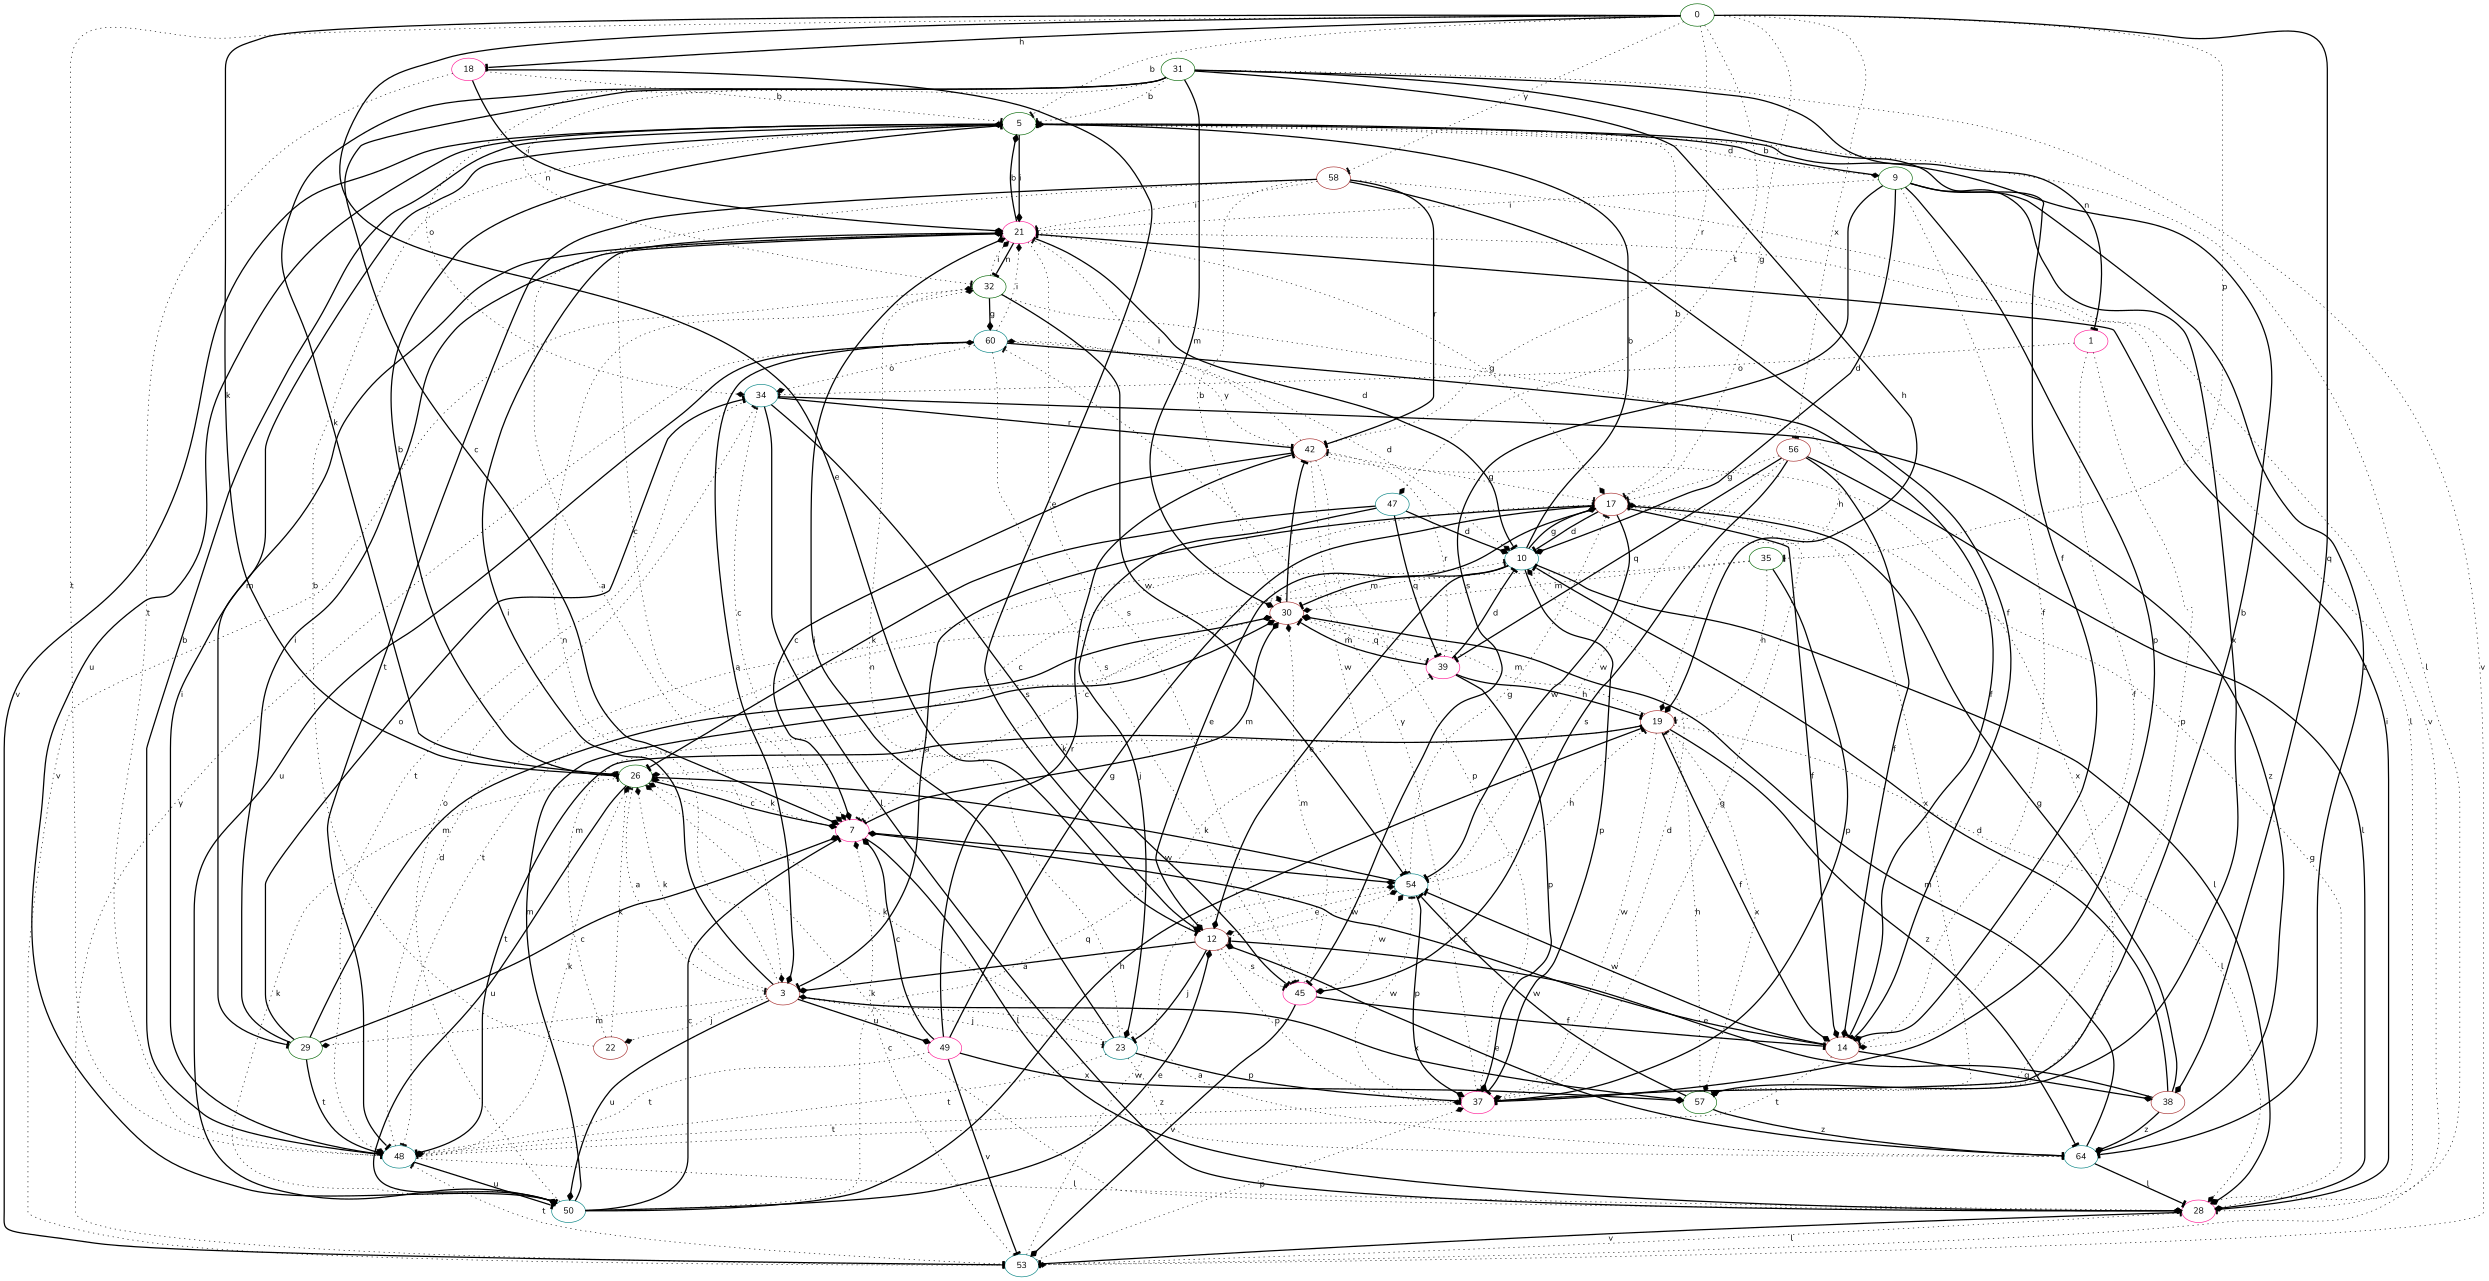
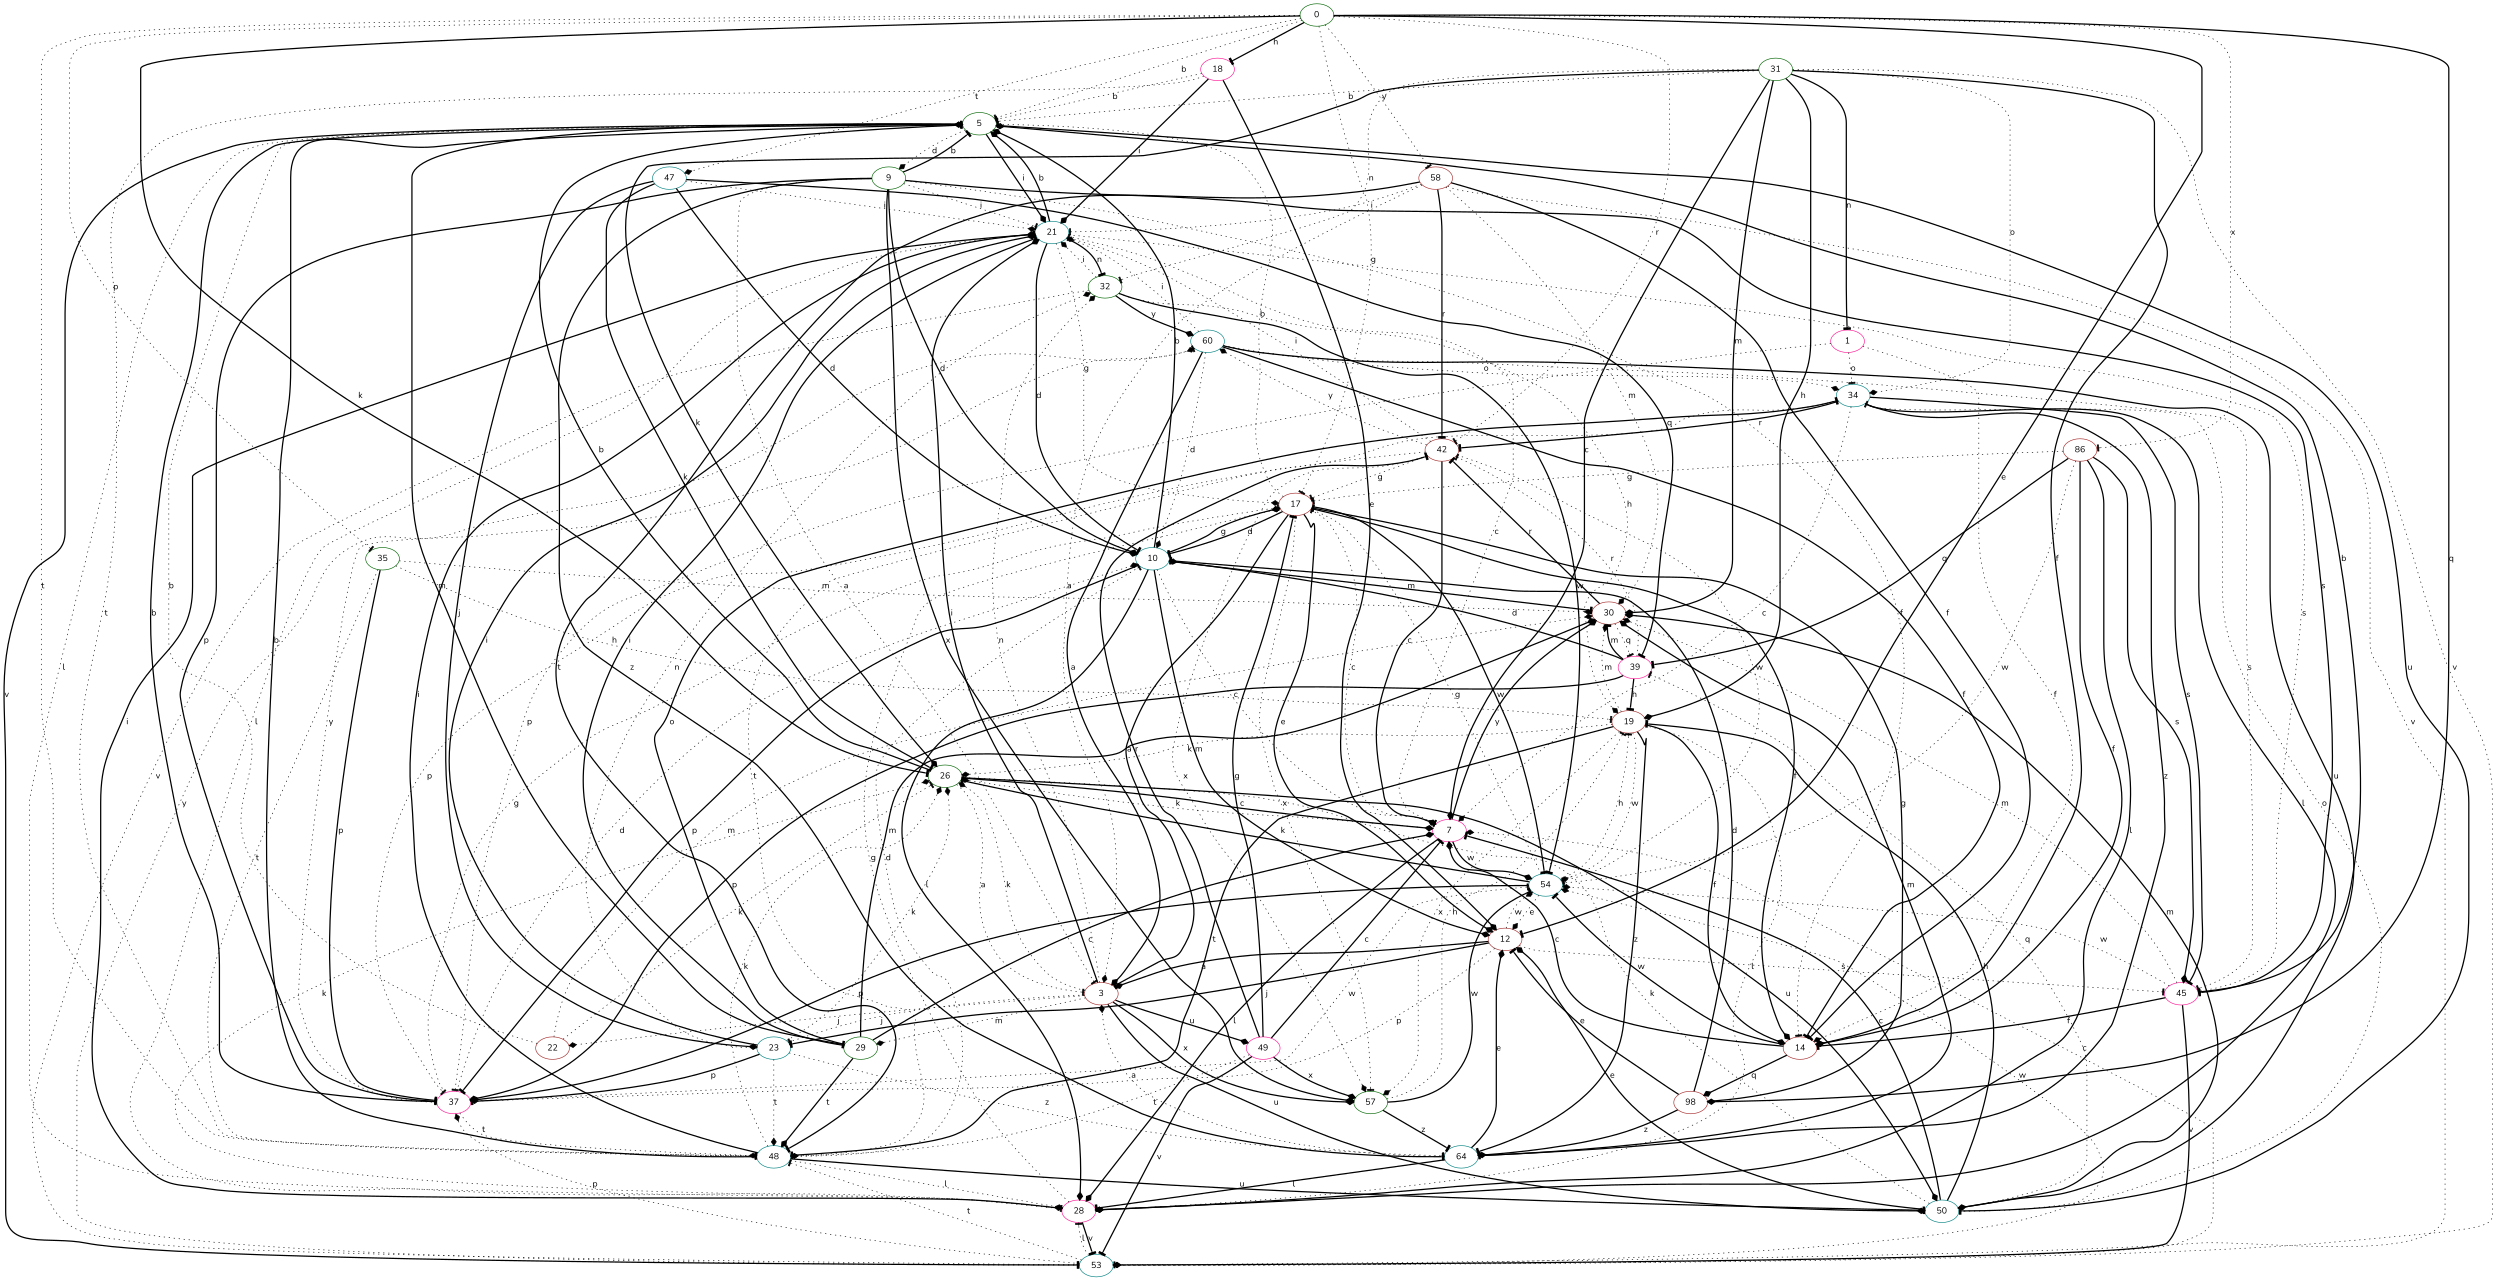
none -> (857, 205)
(1019, 232) -> (1052, 232)
none -> (1997, 294)
(993, 314) -> (1154, 314)
(1202, 396) -> (1632, 396)
(1794, 450) -> (2080, 450)
none -> (819, 555)
(1485, 616) -> (1403, 599)
(1250, 722) -> (1498, 722)
(1312, 749) -> (1199, 749)
(1612, 933) -> (1626, 818)
(895, 944) -> (1355, 940)
(2168, 1102) -> (1691, 1102)
(1204, 1124) -> none
